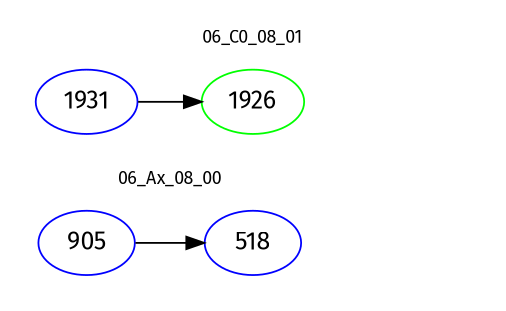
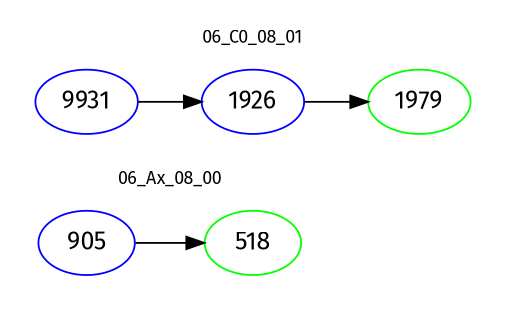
(87, 102) -> (87, 102)
(253, 102) -> (253, 102)
none -> (419, 102)
(253, 243) -> (253, 243)
